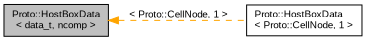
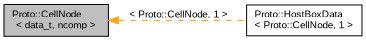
(56, 20) -> (56, 20)
